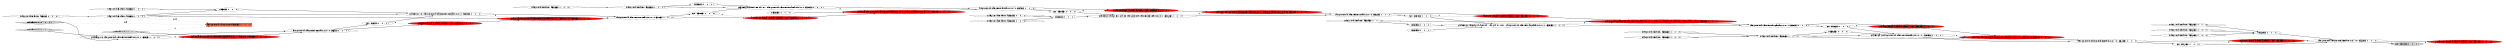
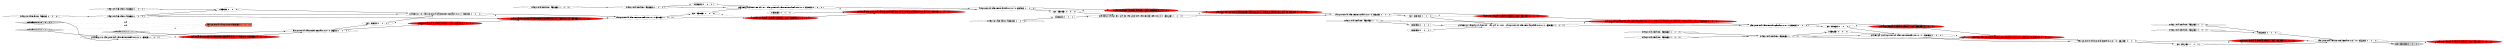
(1007, 16) -> none
(173, 20) -> (131, 28)
(2188, 35) -> none
